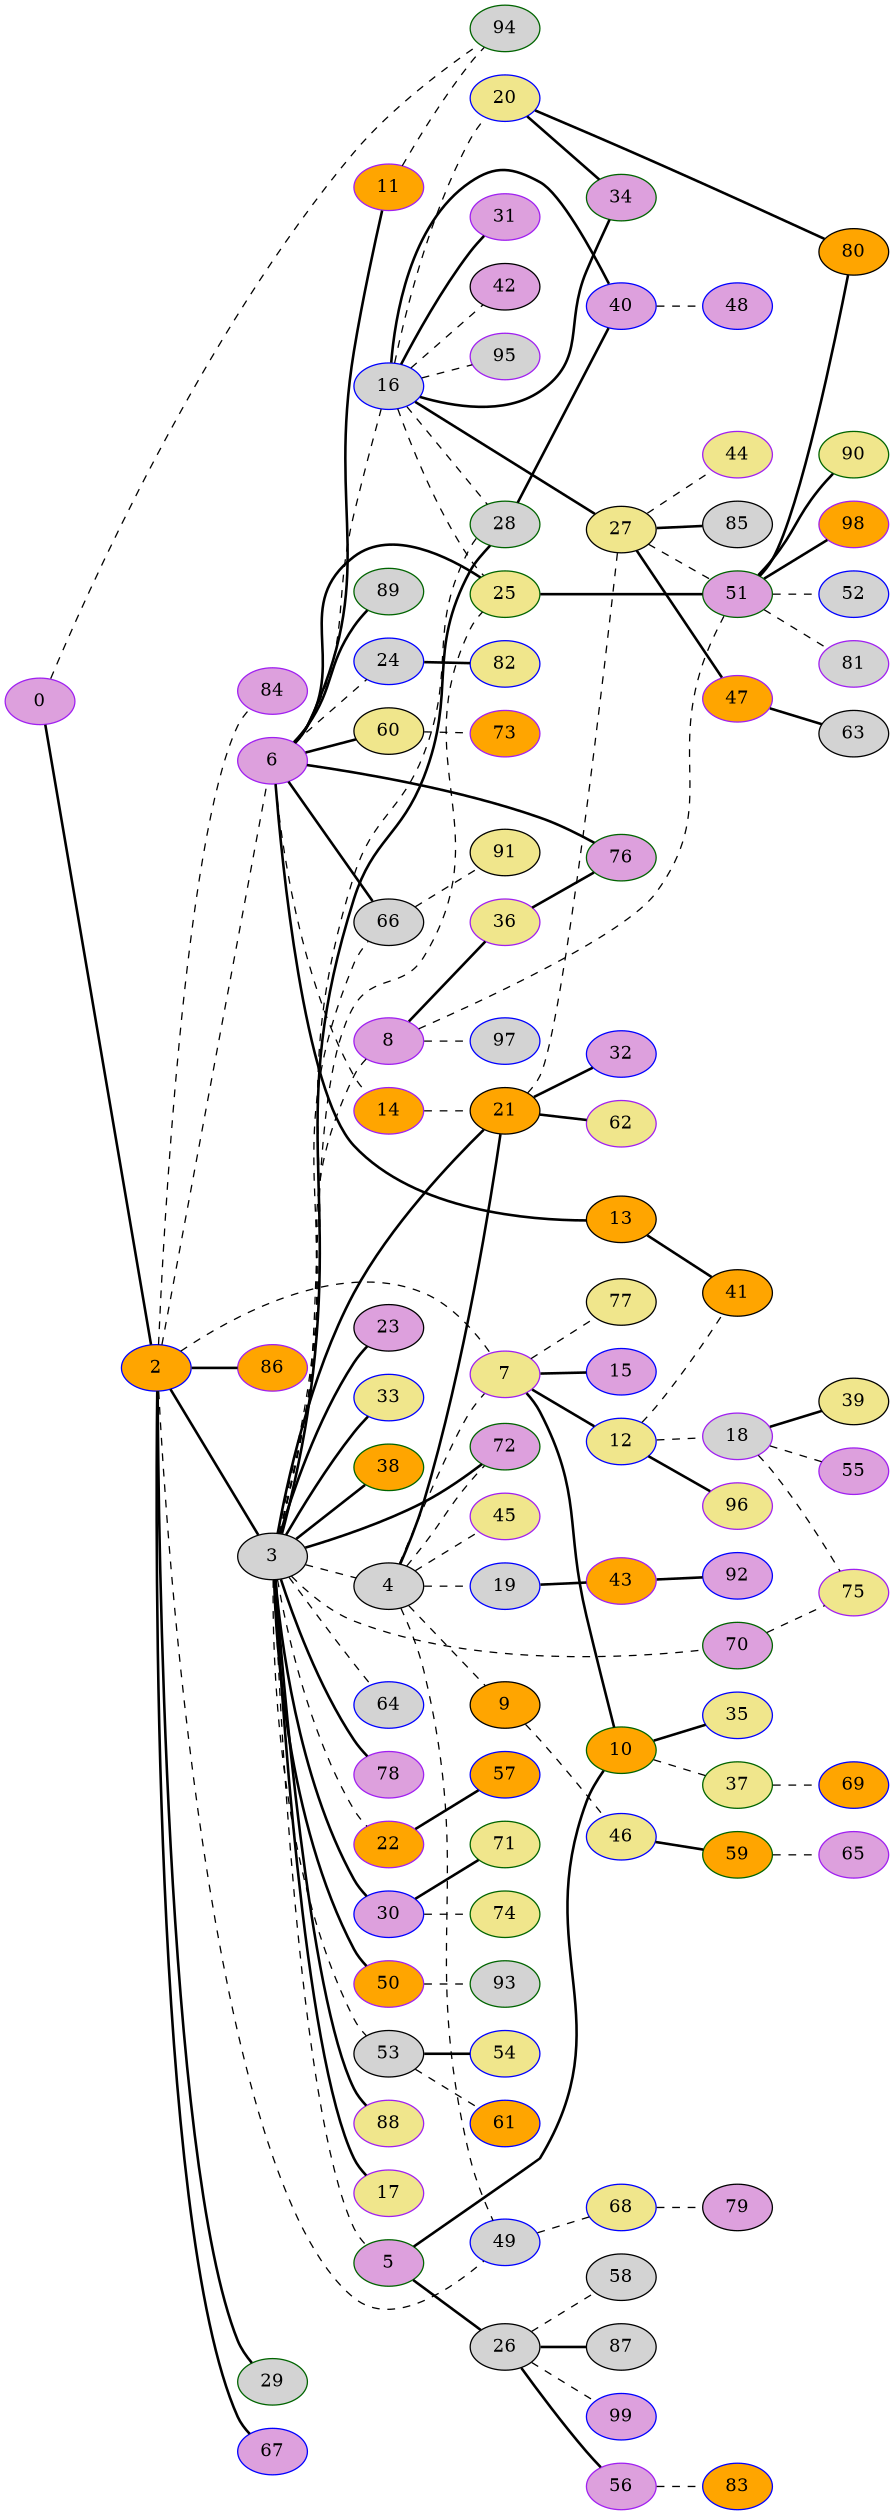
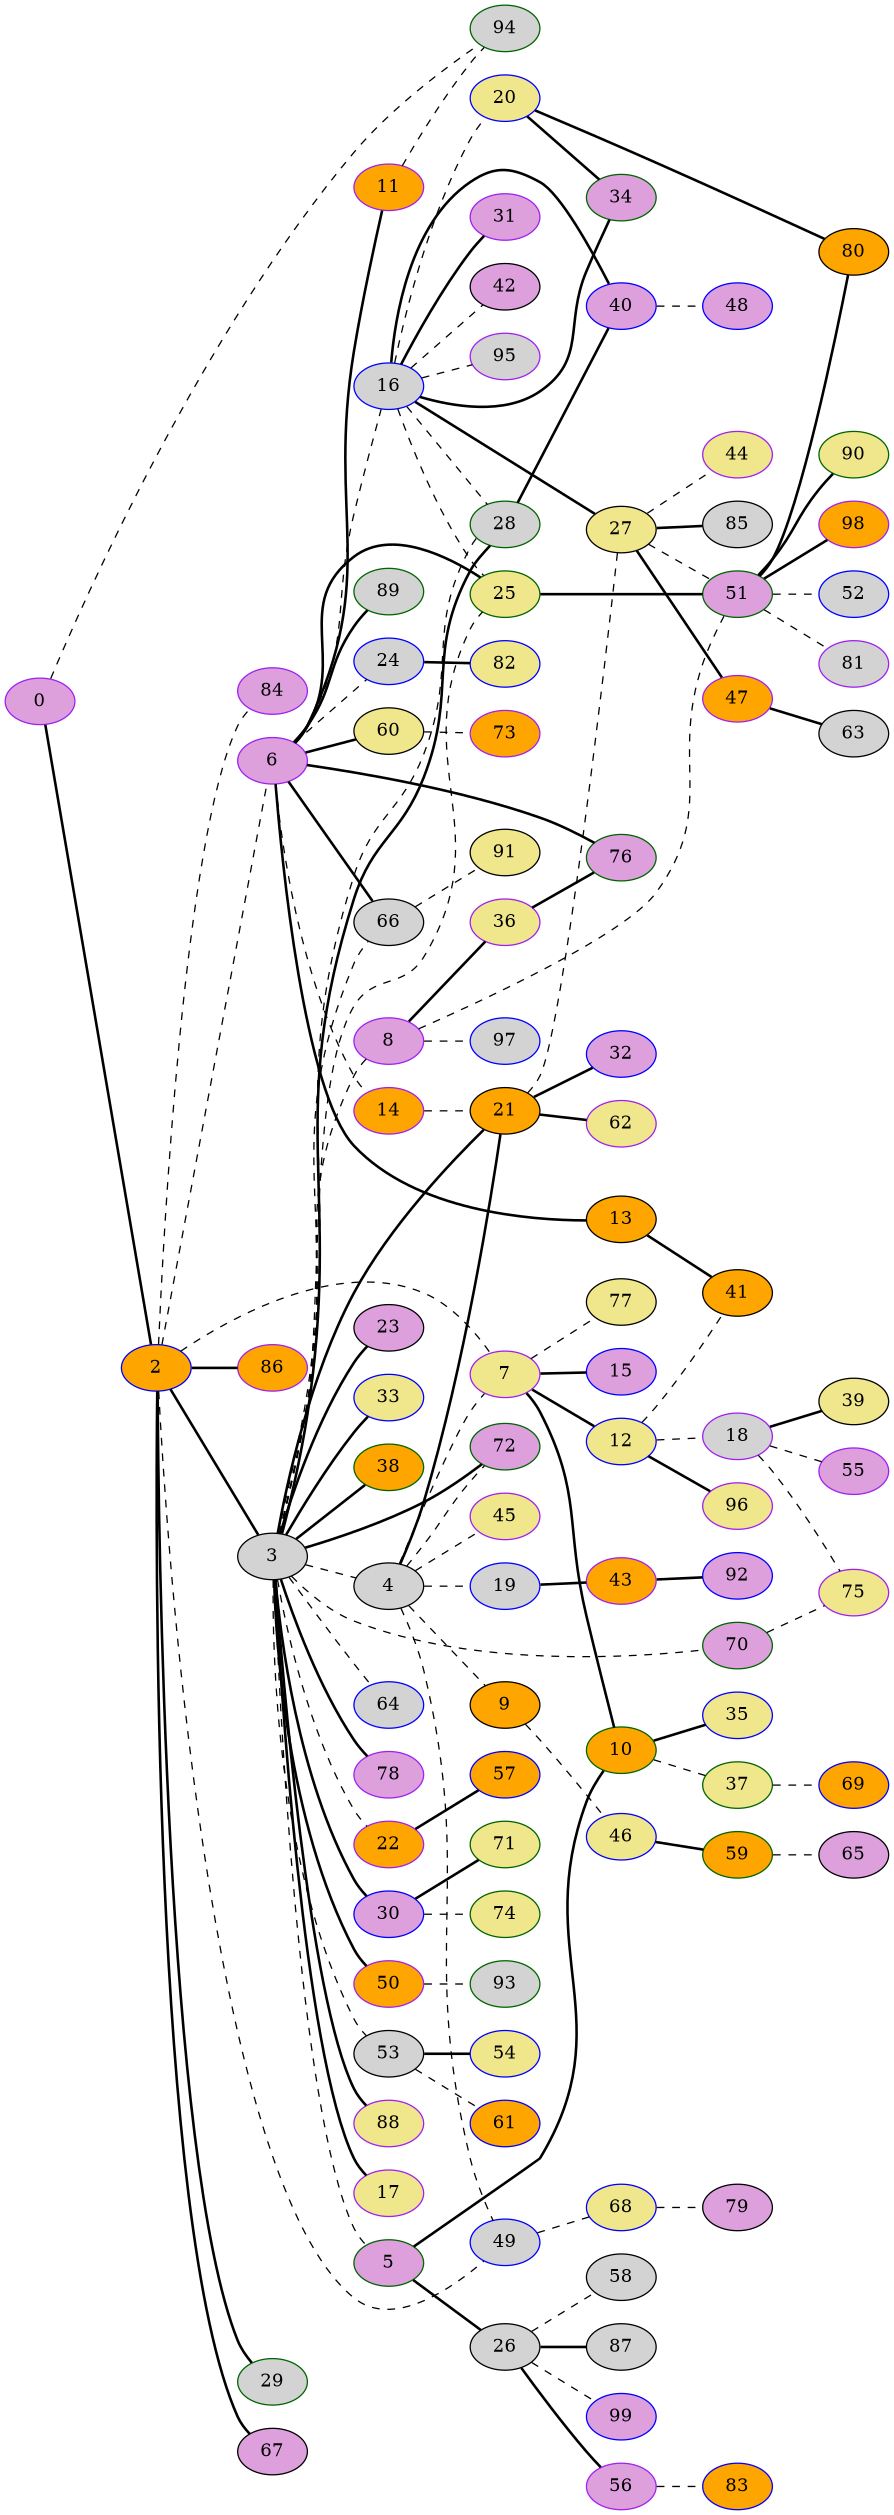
(854, 1855) -> (854, 1855)
(273, 2452) -> (273, 2452)
